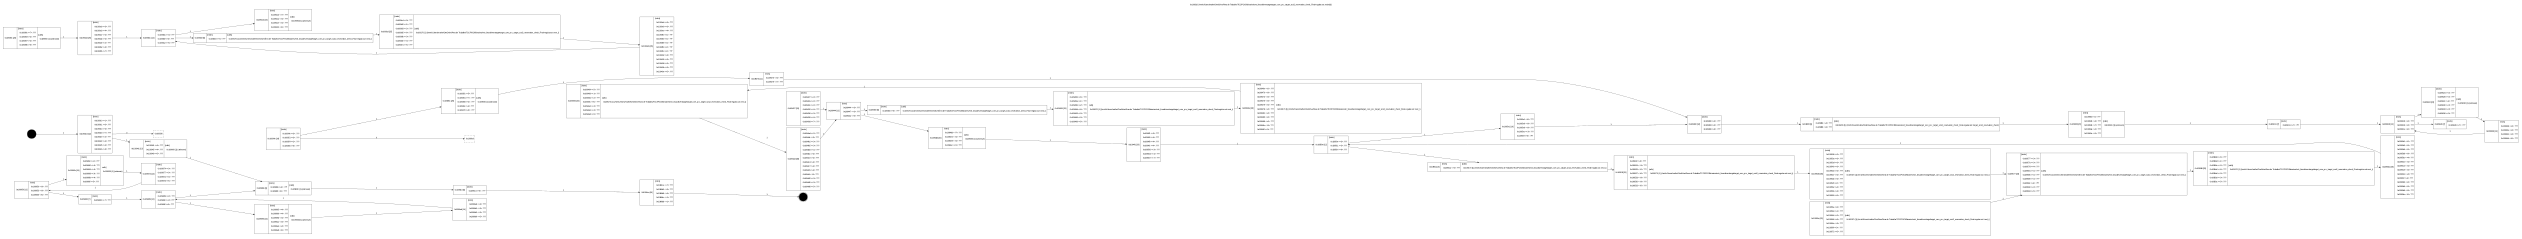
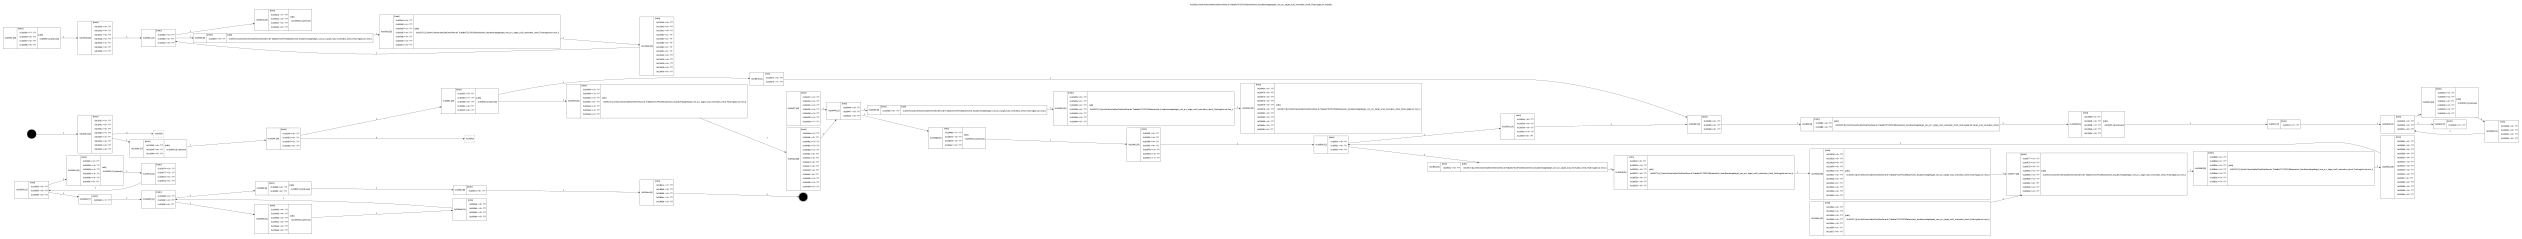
(995, 88) -> (532, 101)
(223, 169) -> (226, 143)
